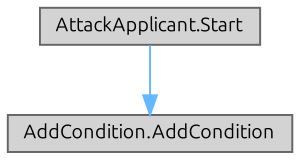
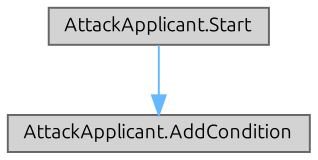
(150, 133) -> (159, 133)
